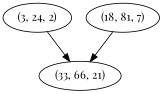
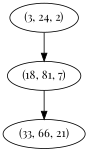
(56, 43) -> (44, 43)
